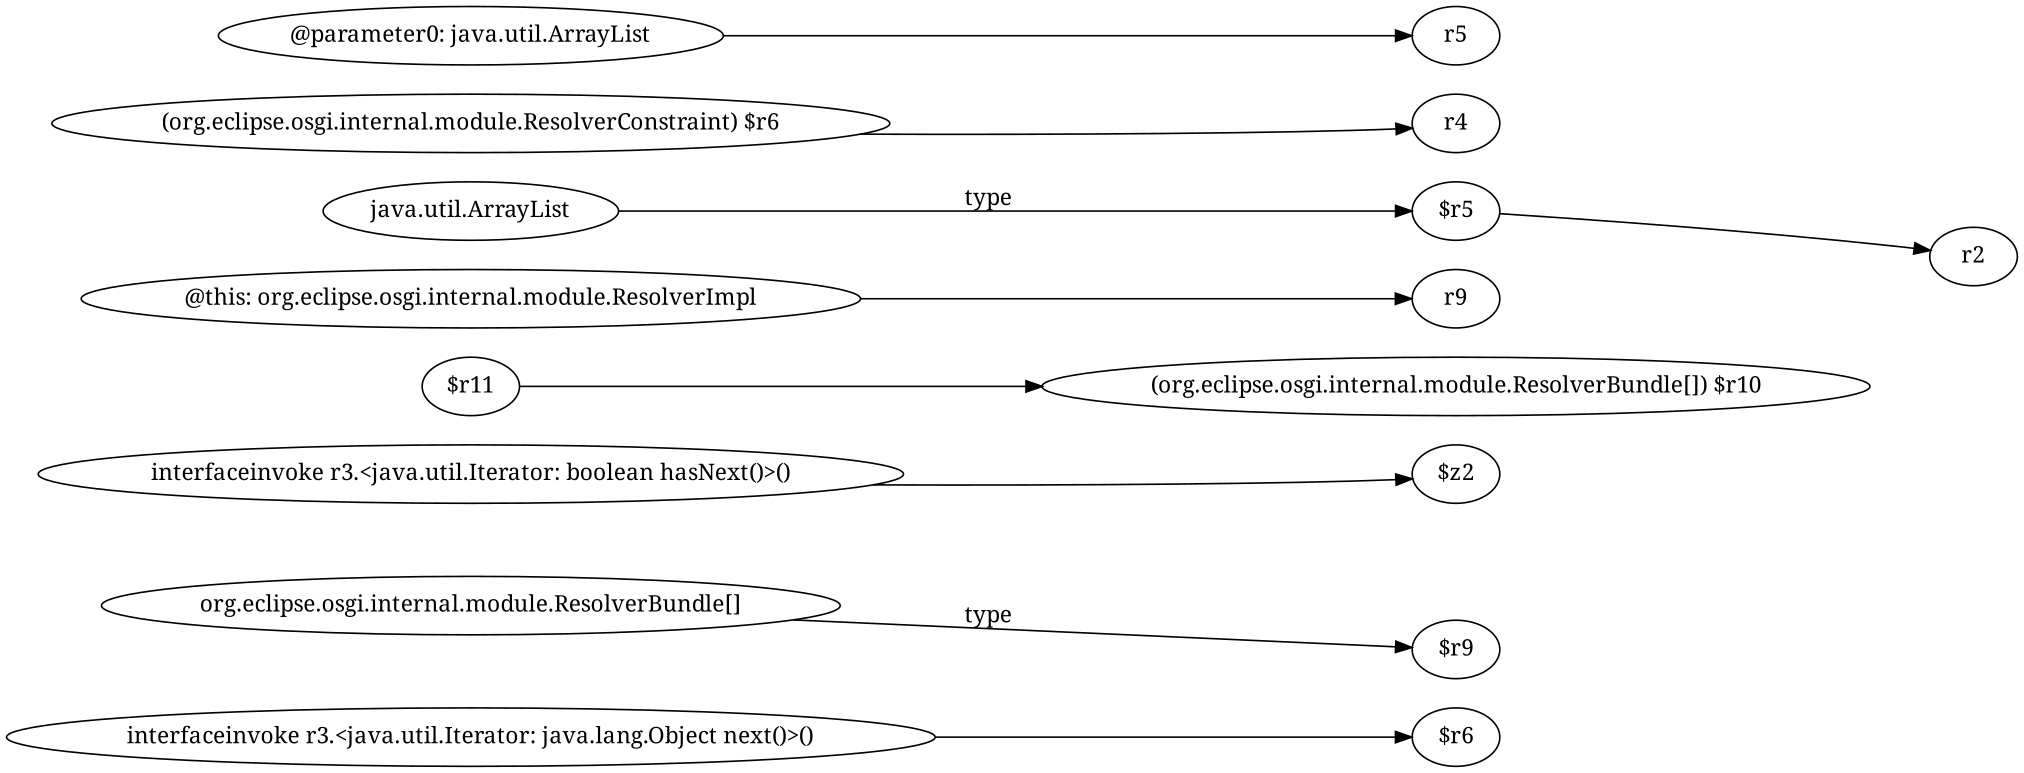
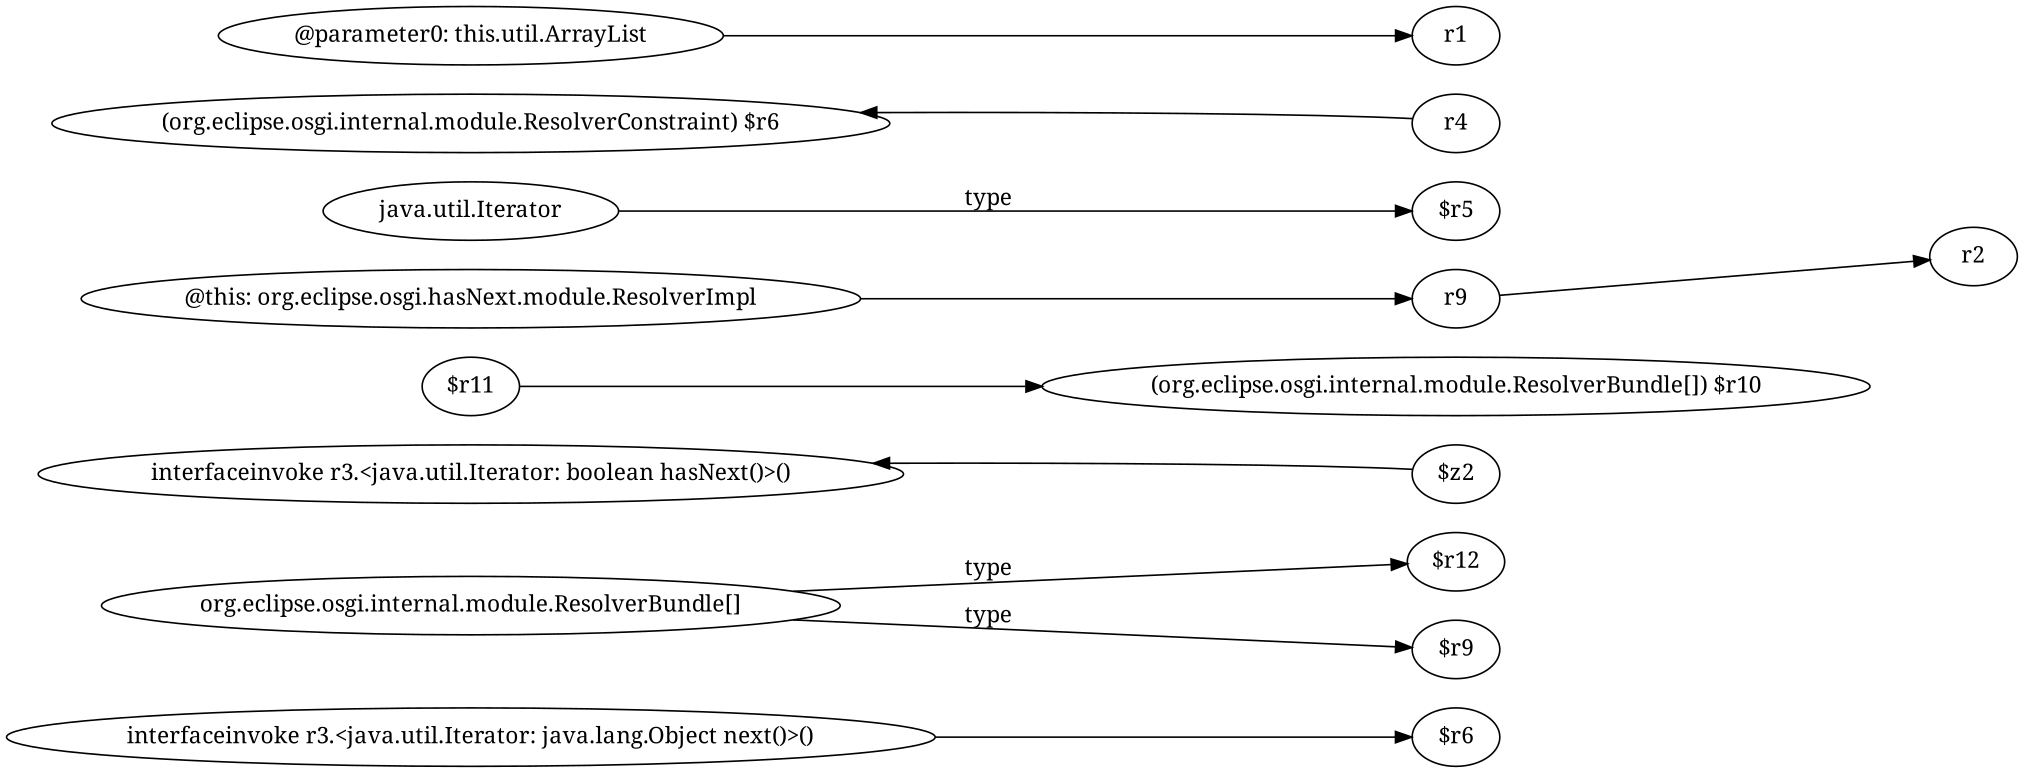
(471, 36) -> (471, 36)
(1456, 36) -> (1456, 36)
(1128, 134) -> (1145, 113)
(471, 211) -> (471, 211)
(1707, 229) -> (1707, 278)
(471, 299) -> (471, 299)
(1134, 484) -> (1151, 464)
none -> (1456, 562)
